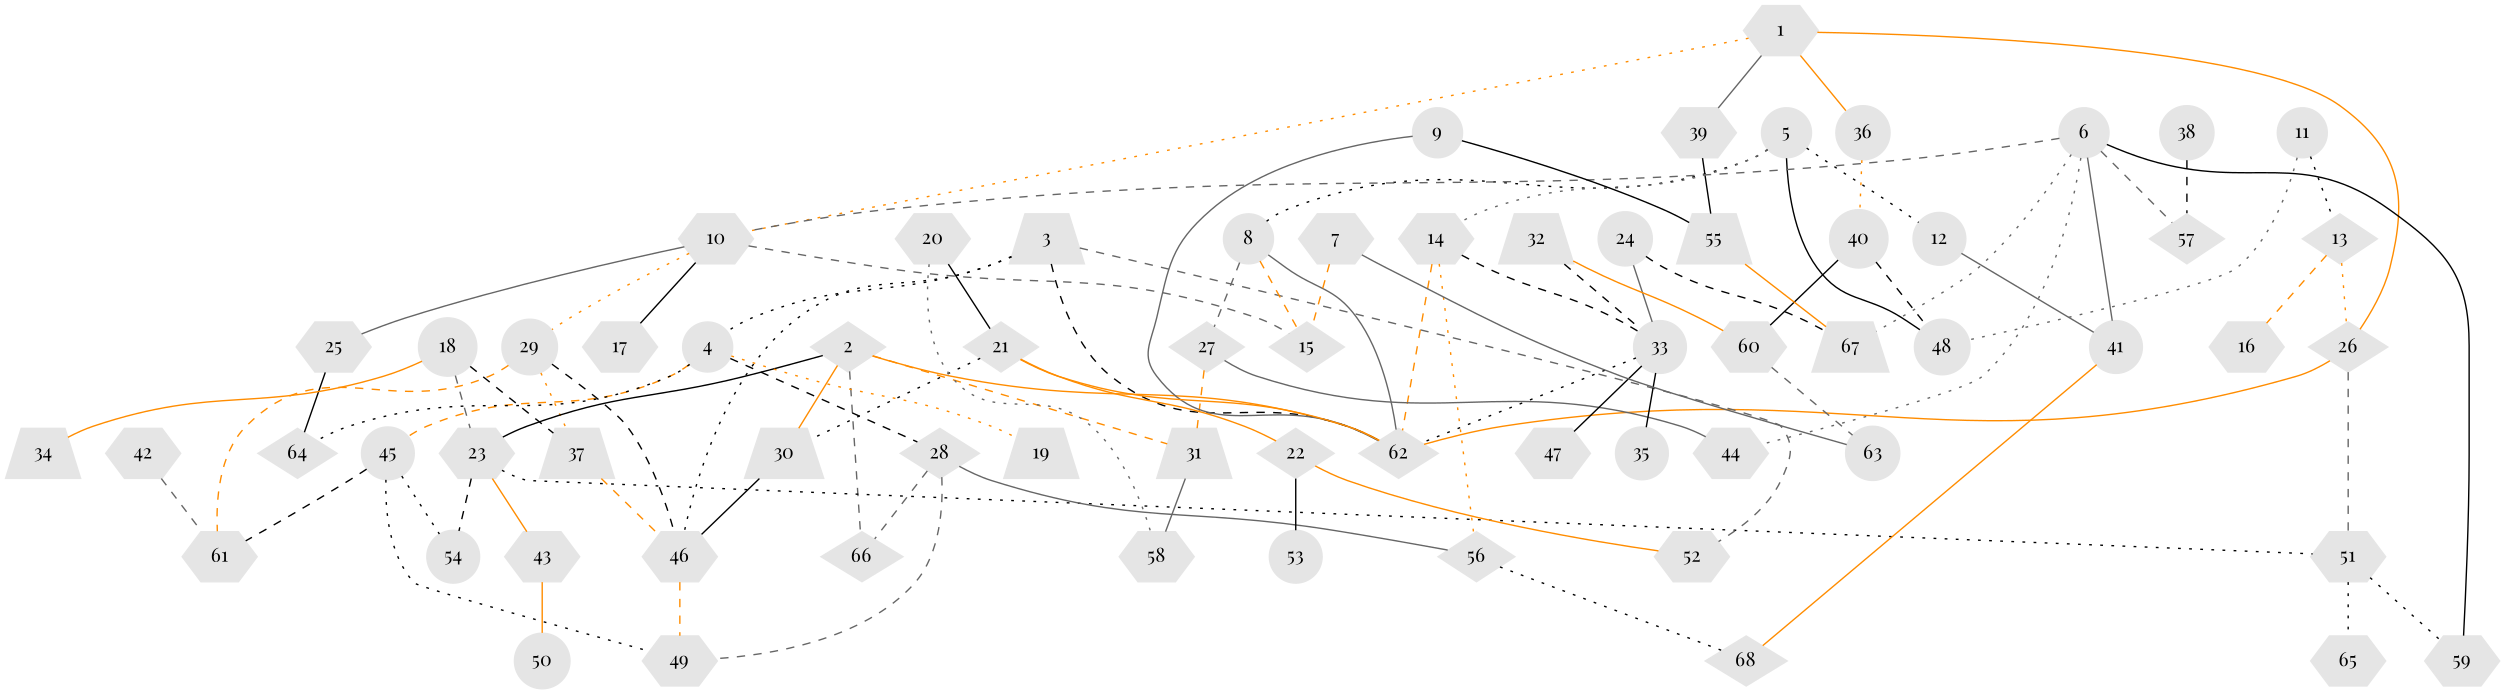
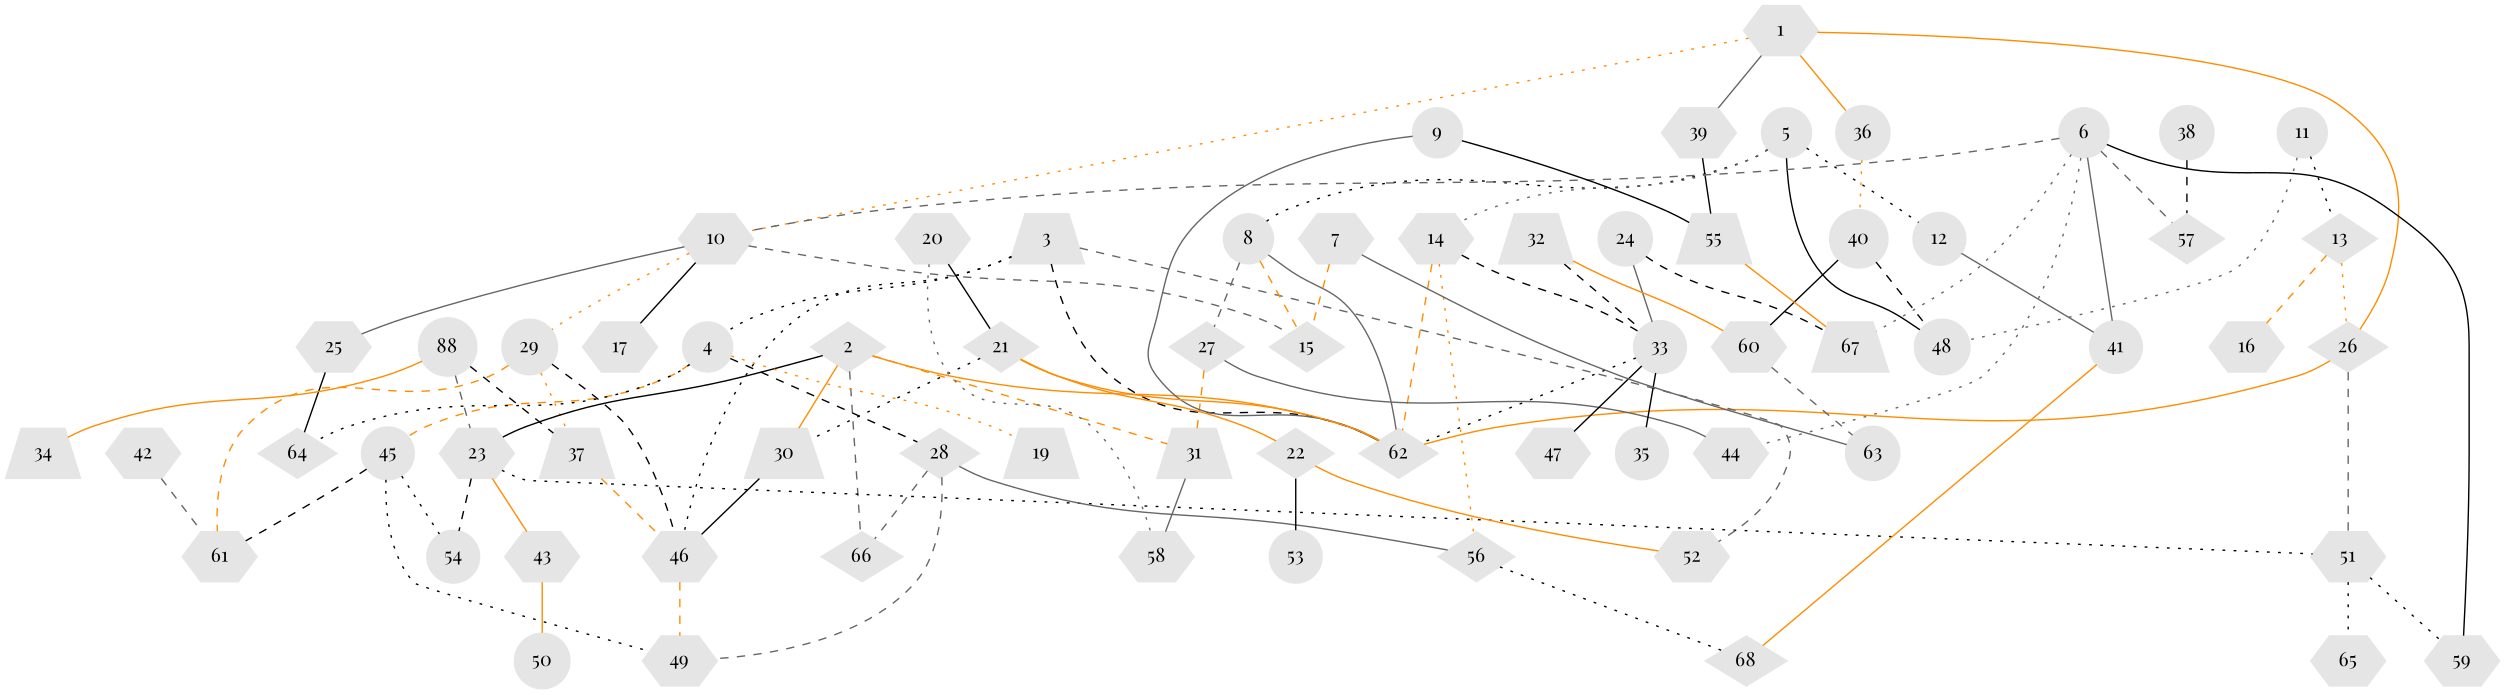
(448, 347) -> (448, 347)
